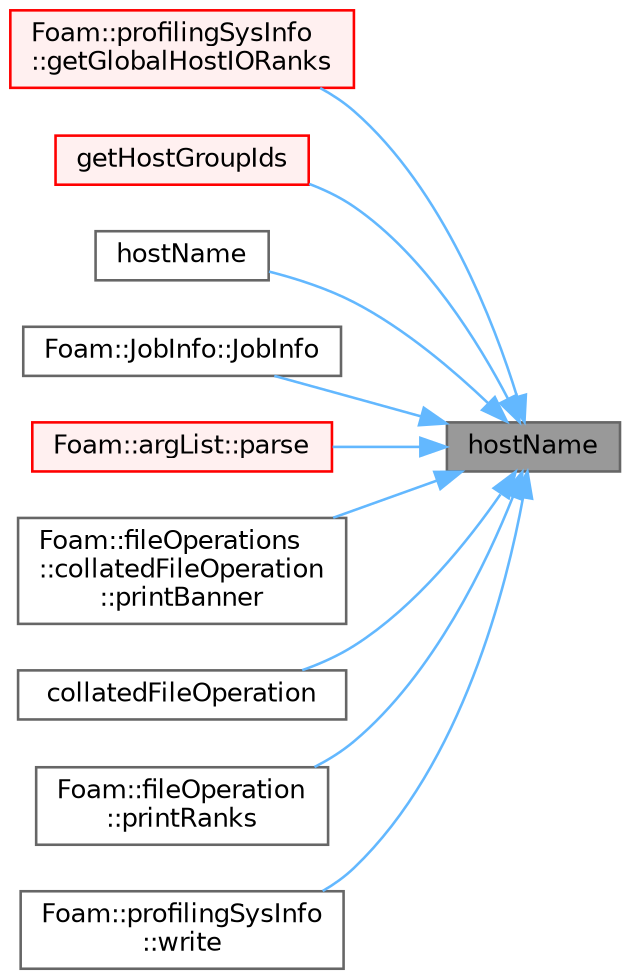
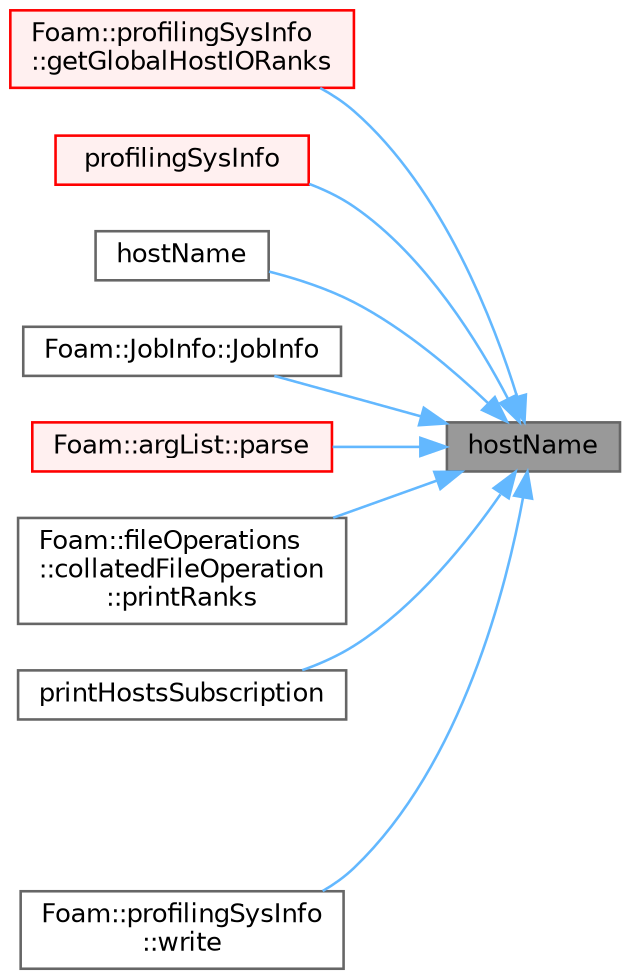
(182, 160) -> (182, 160)
(182, 571) -> (182, 571)
(182, 695) -> (182, 695)
(182, 806) -> none
